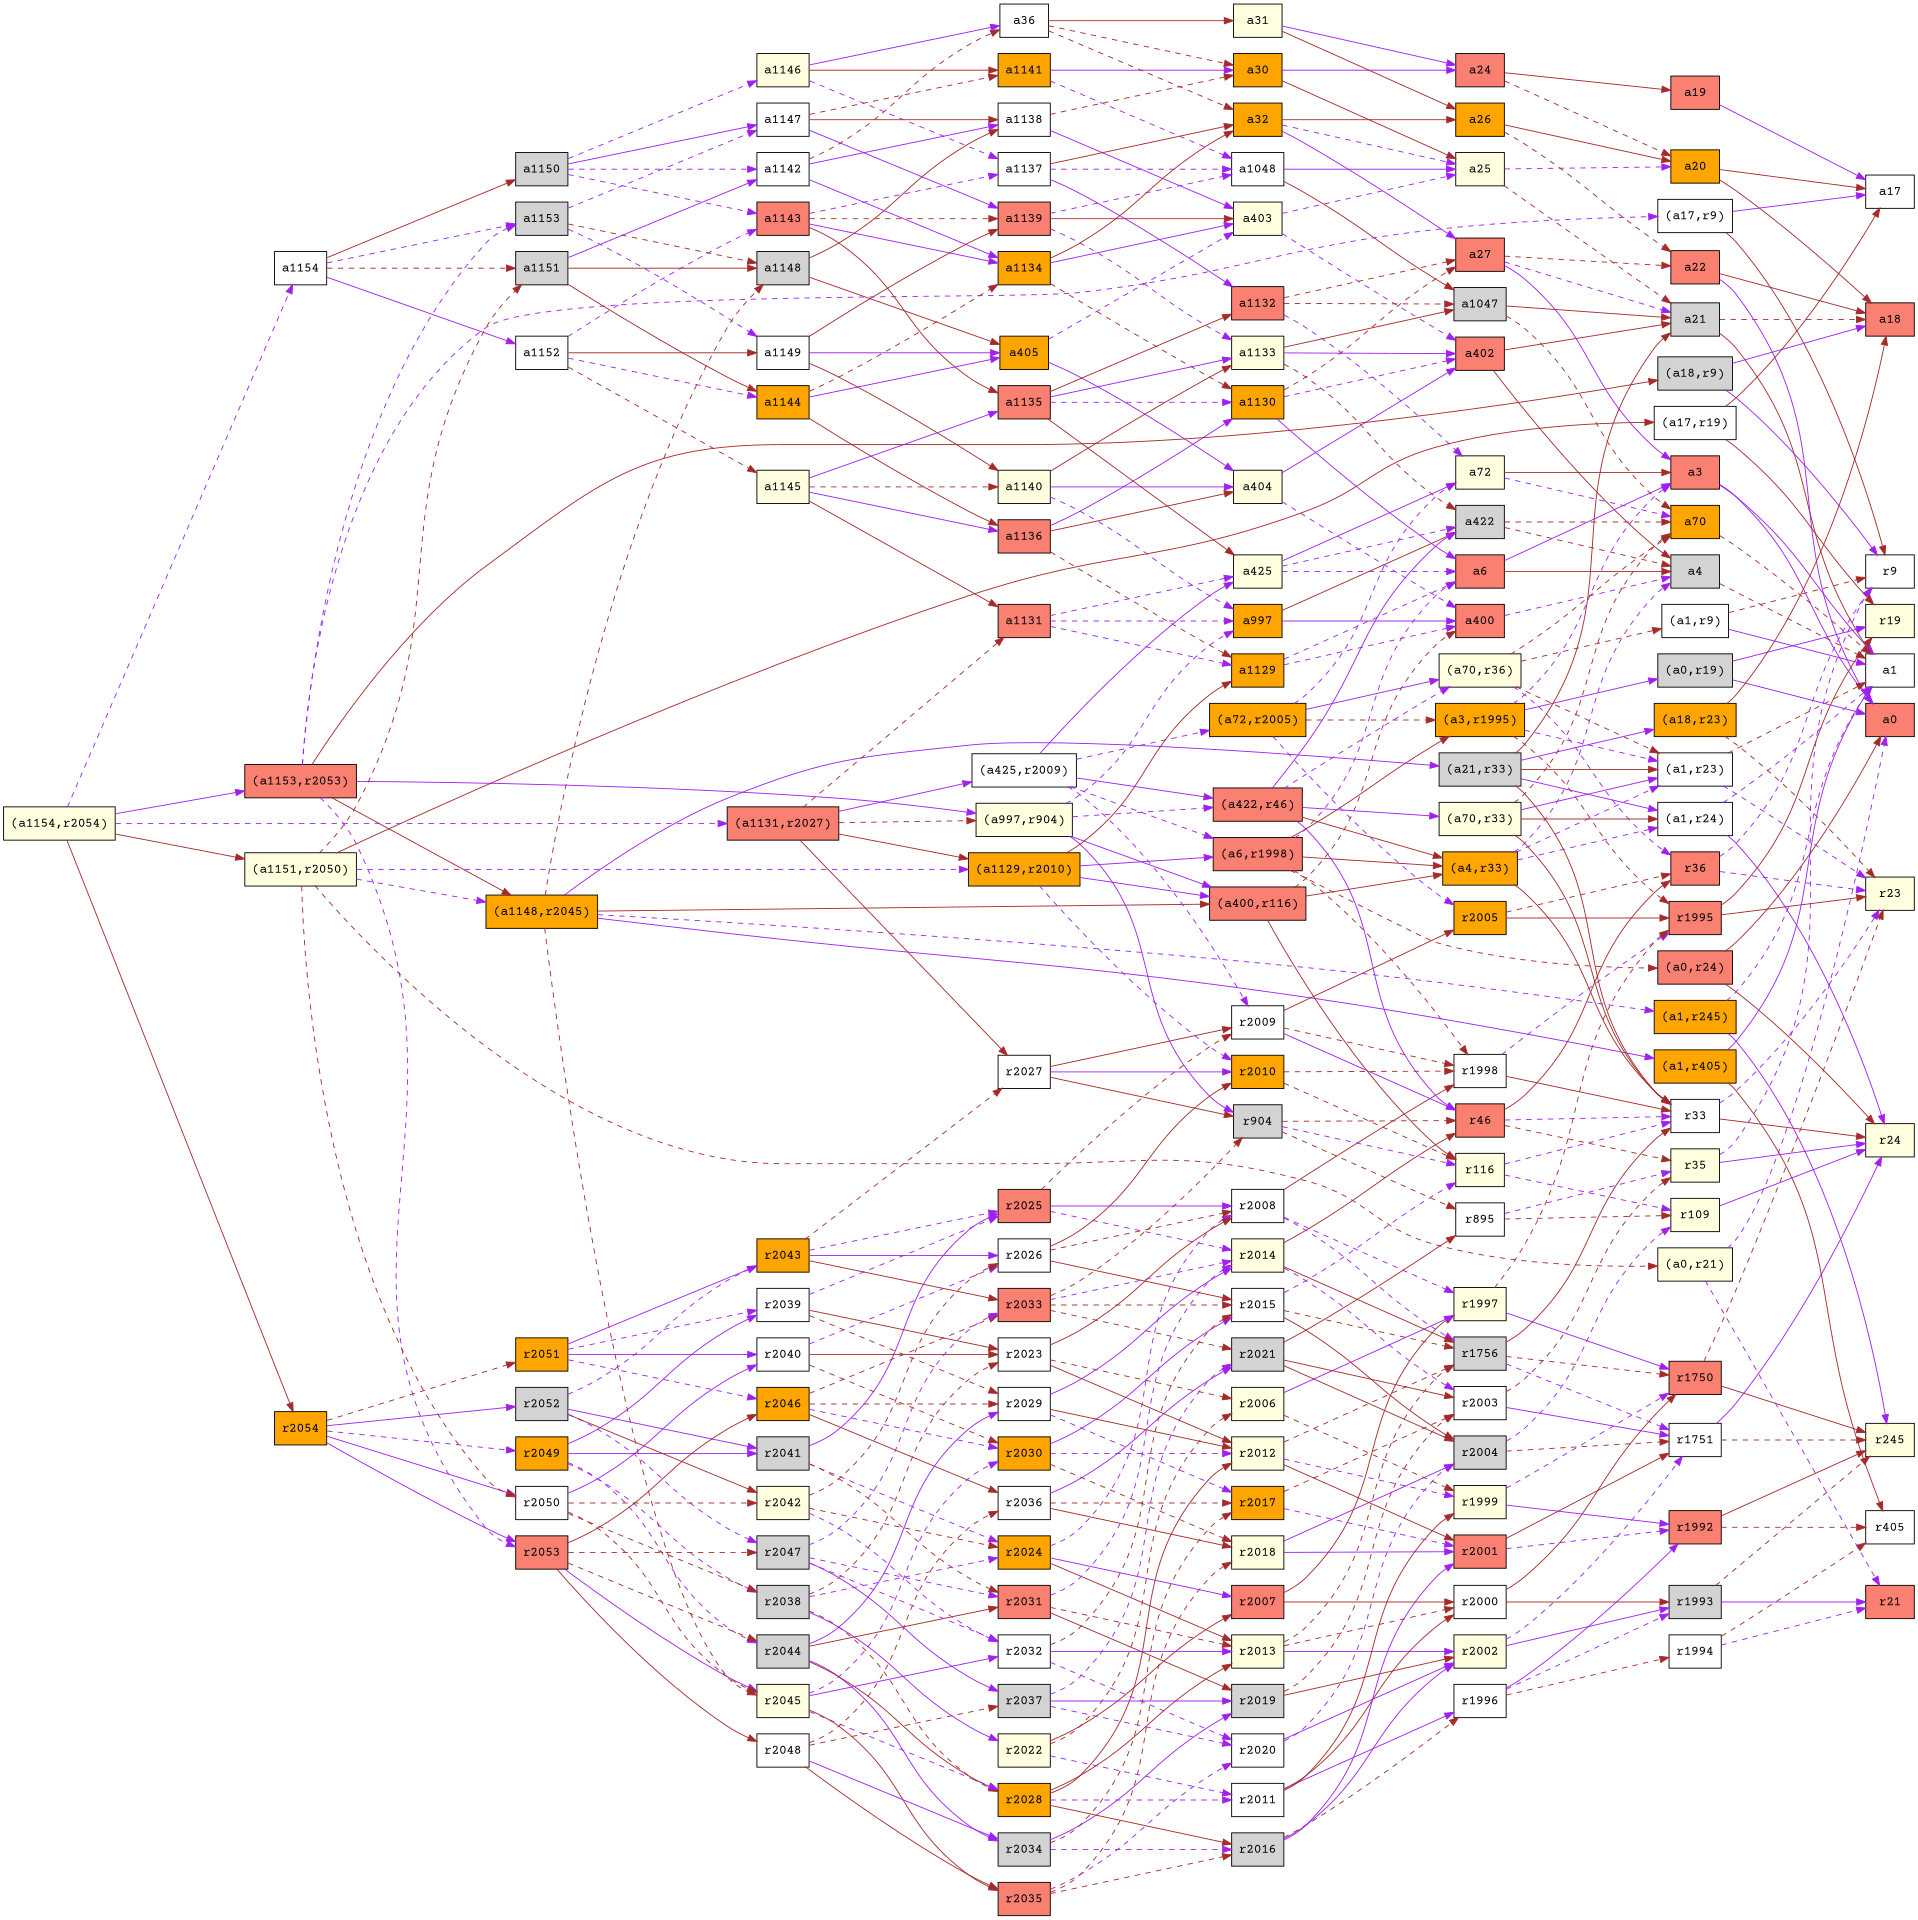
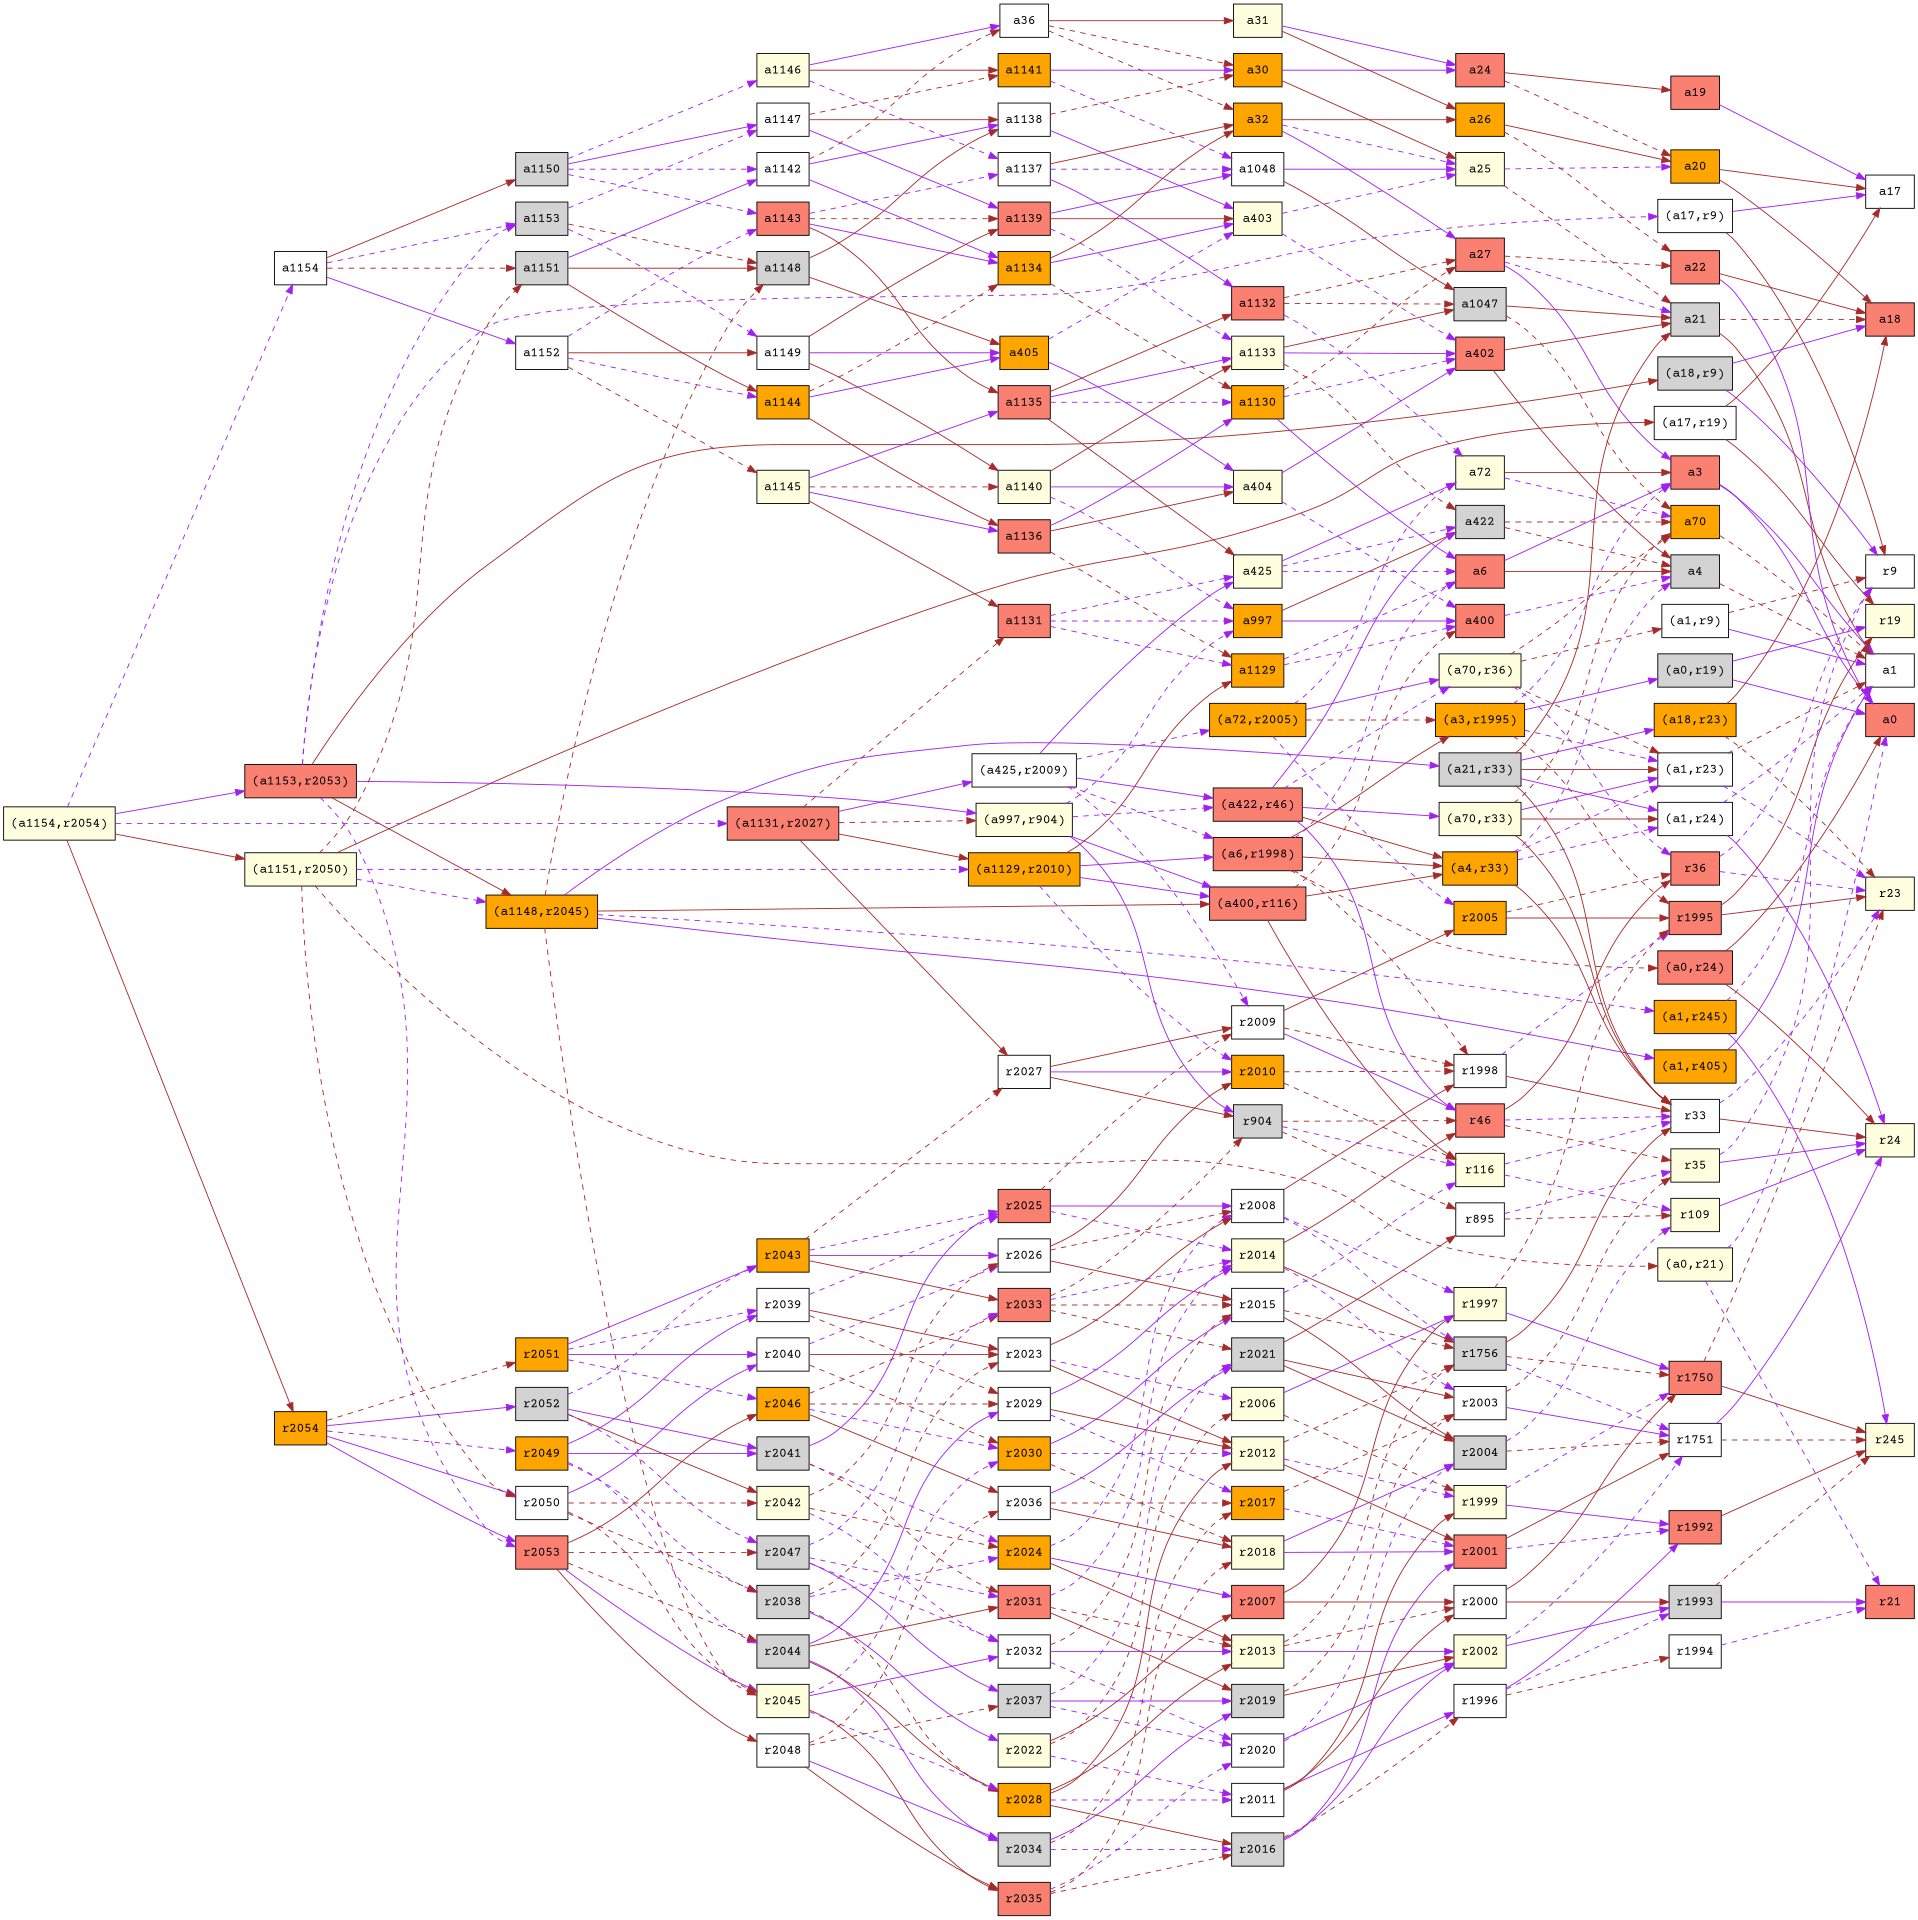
(1132, 196) -> (1132, 196)
(1137, 1378) -> (1137, 1378)
(1890, 1527) -> none
